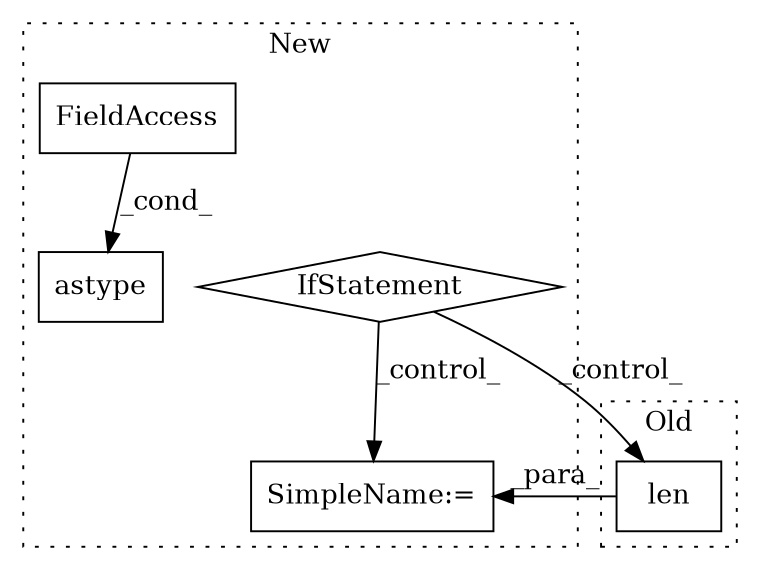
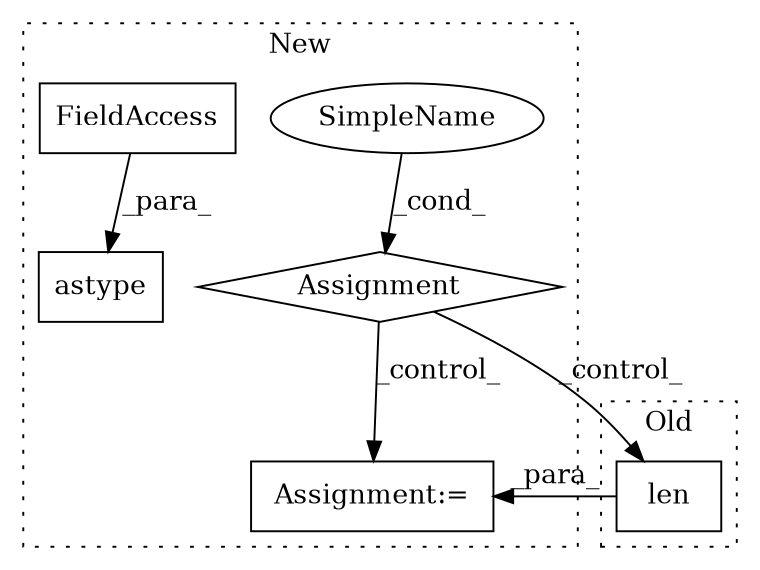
none -> (407, 118)
(167, 203) -> (167, 203)
(380, 287) -> (380, 287)
(372, 496) -> (372, 496)
